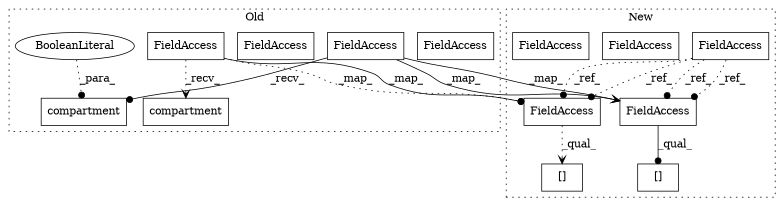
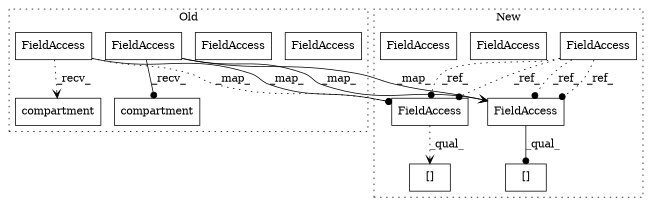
(75, 46) -> none
